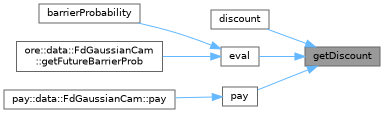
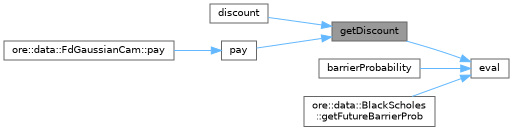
(90, 56) -> (370, 112)
(277, 56) -> (434, 49)
(90, 100) -> (89, 50)
